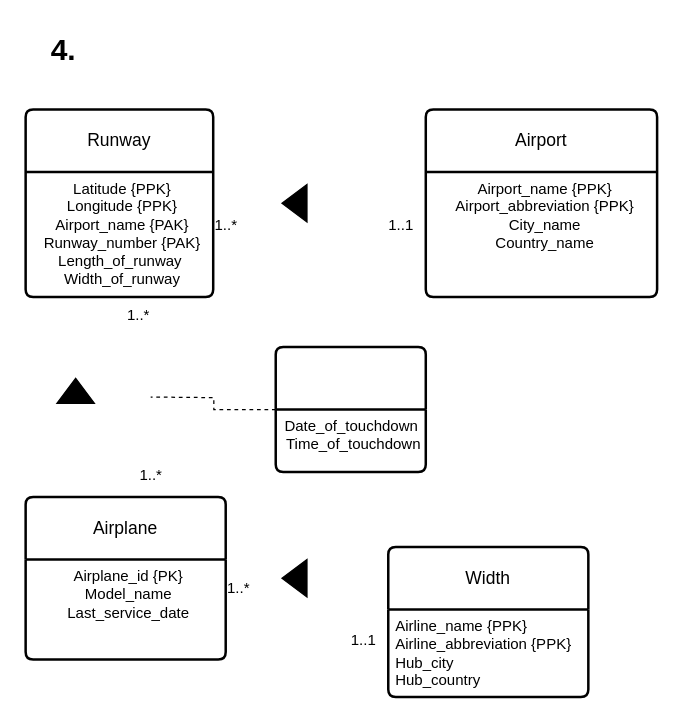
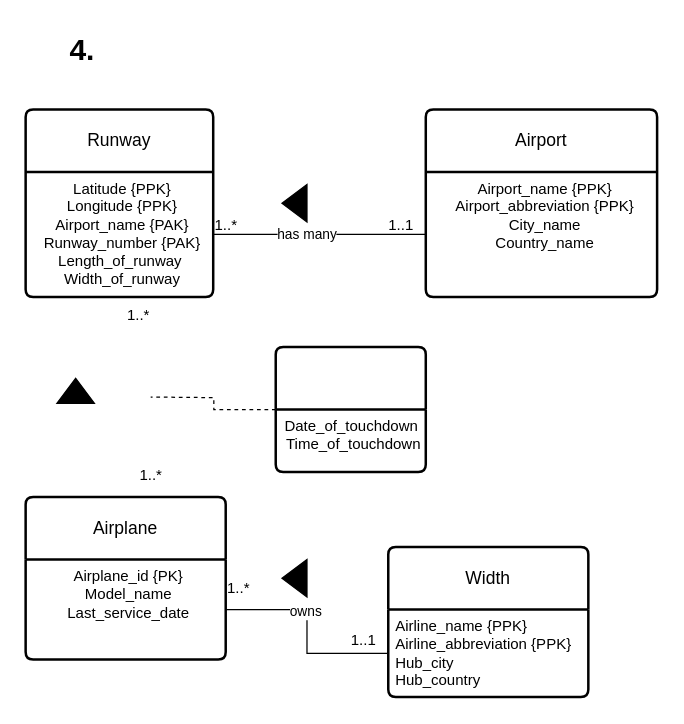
(63, 51) -> (82, 51)
none -> (319, 234)
none -> (307, 631)
